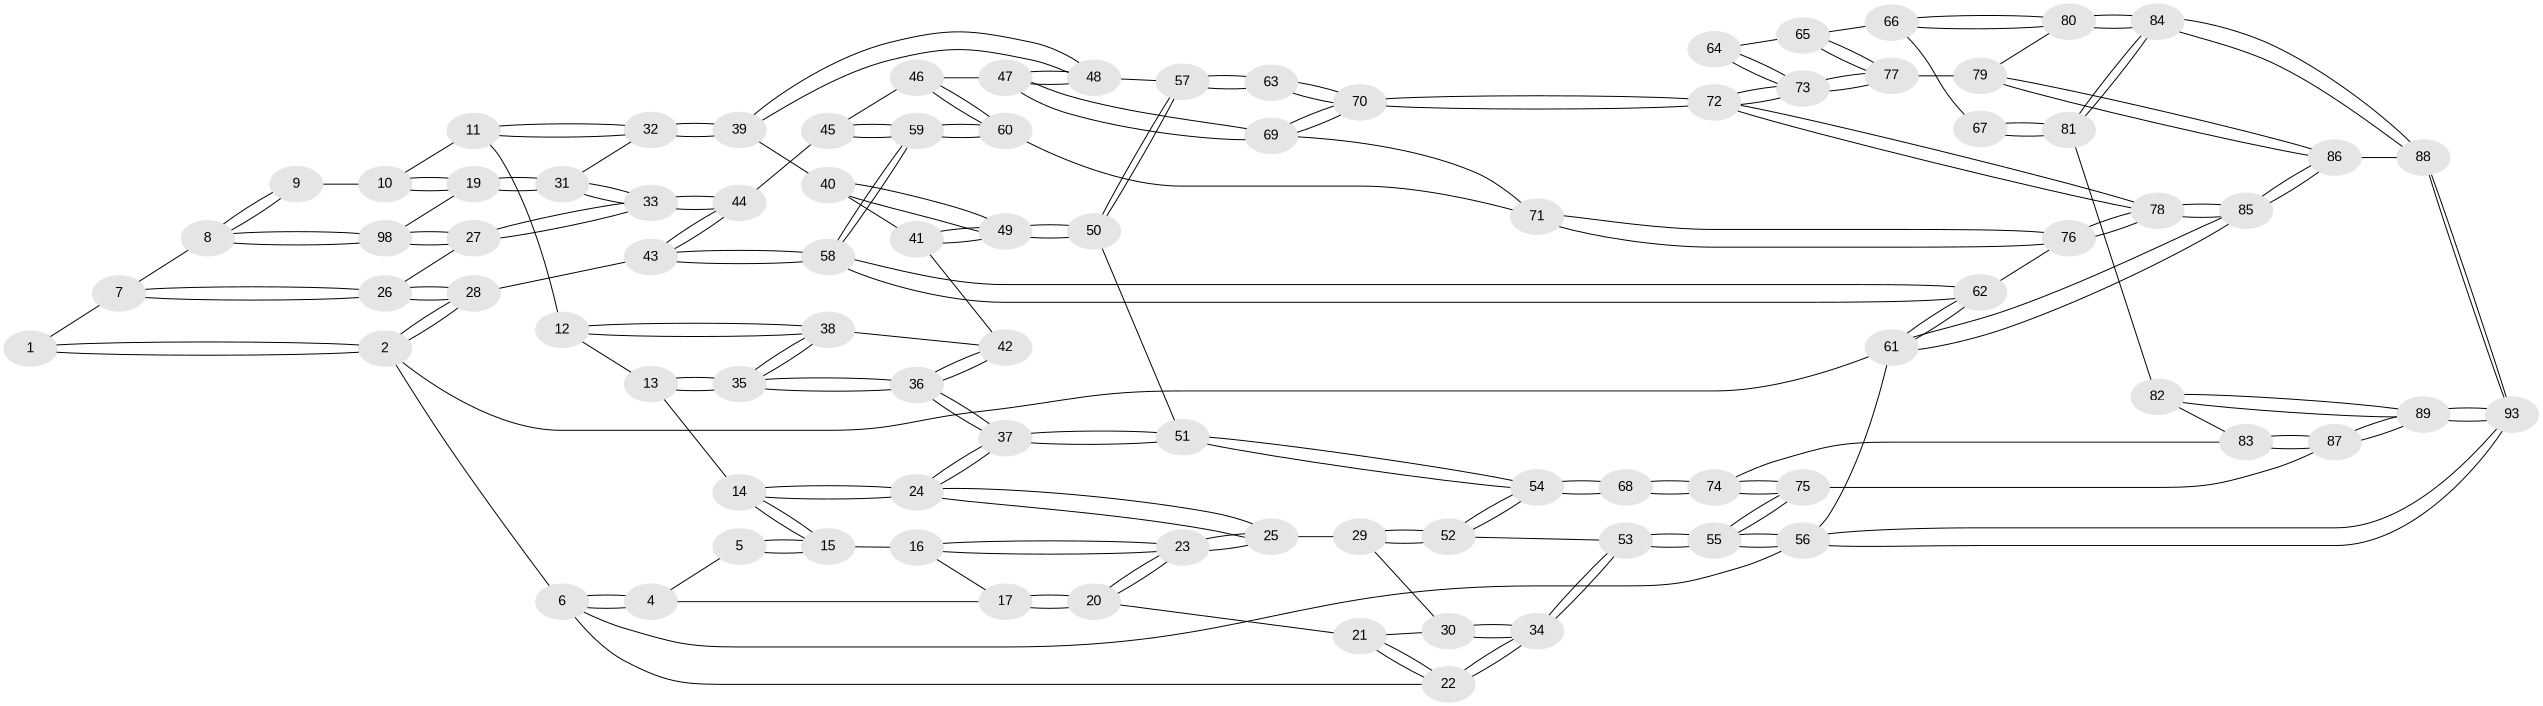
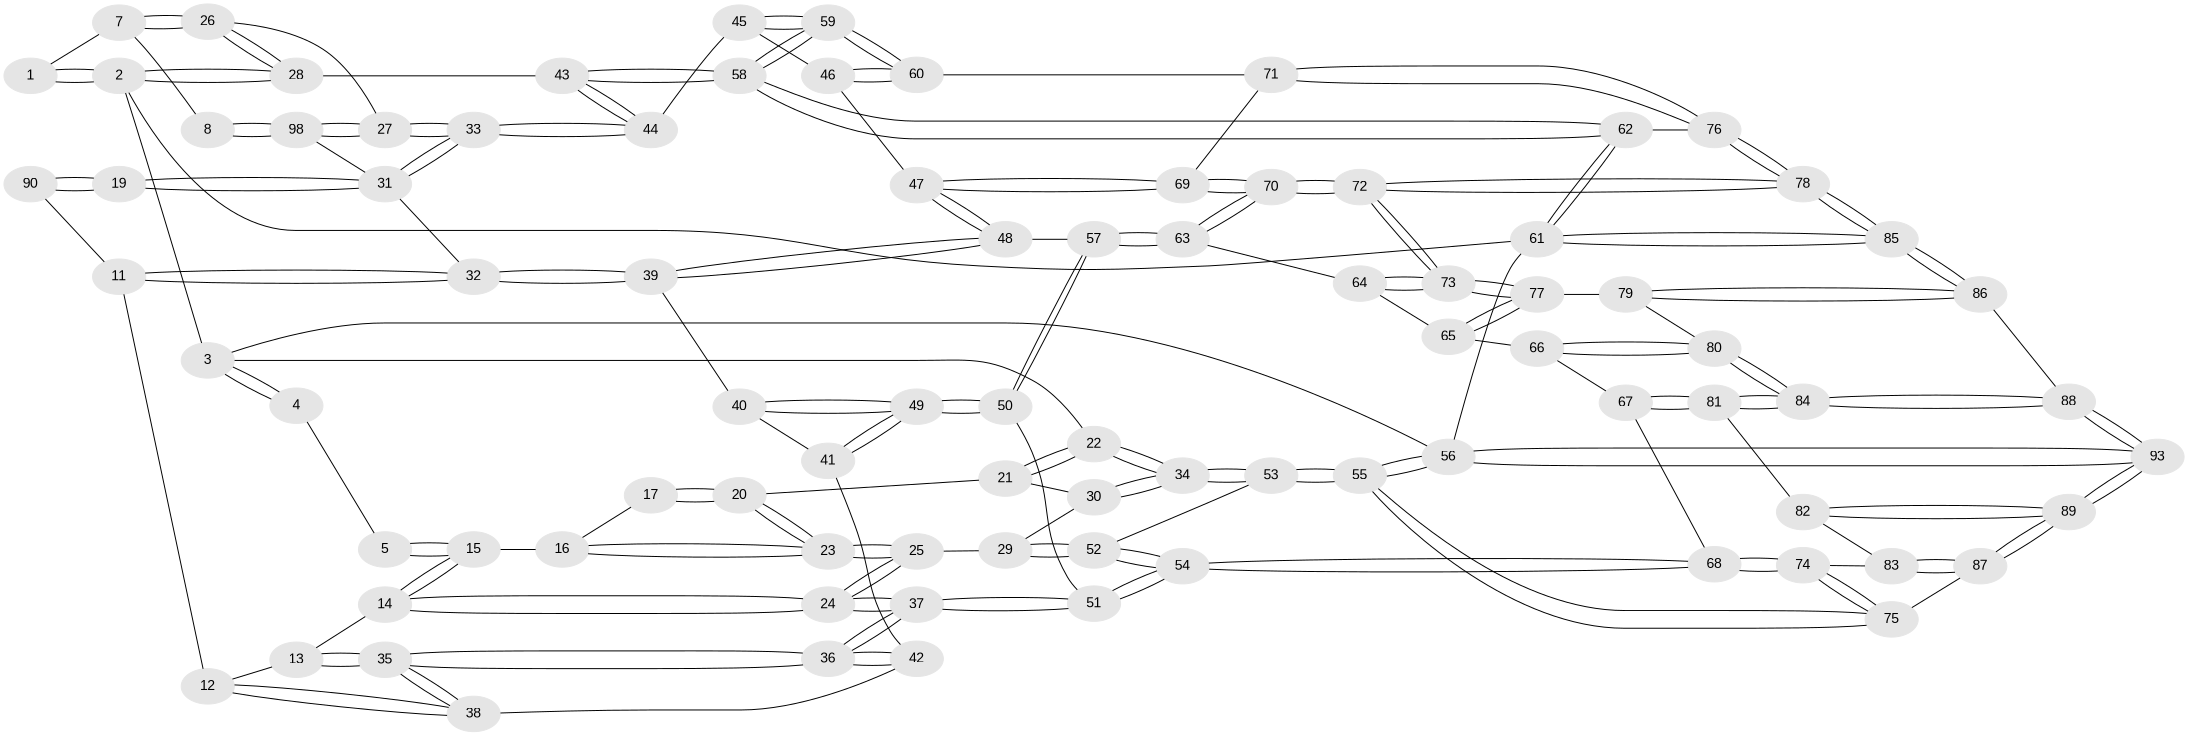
(296, 184) -> none
(385, 184) -> (31, 184)
(430, 211) -> (341, 157)
none -> (1252, 257)
none -> (1670, 483)
(562, 602) -> (208, 360)
(828, 602) -> none
